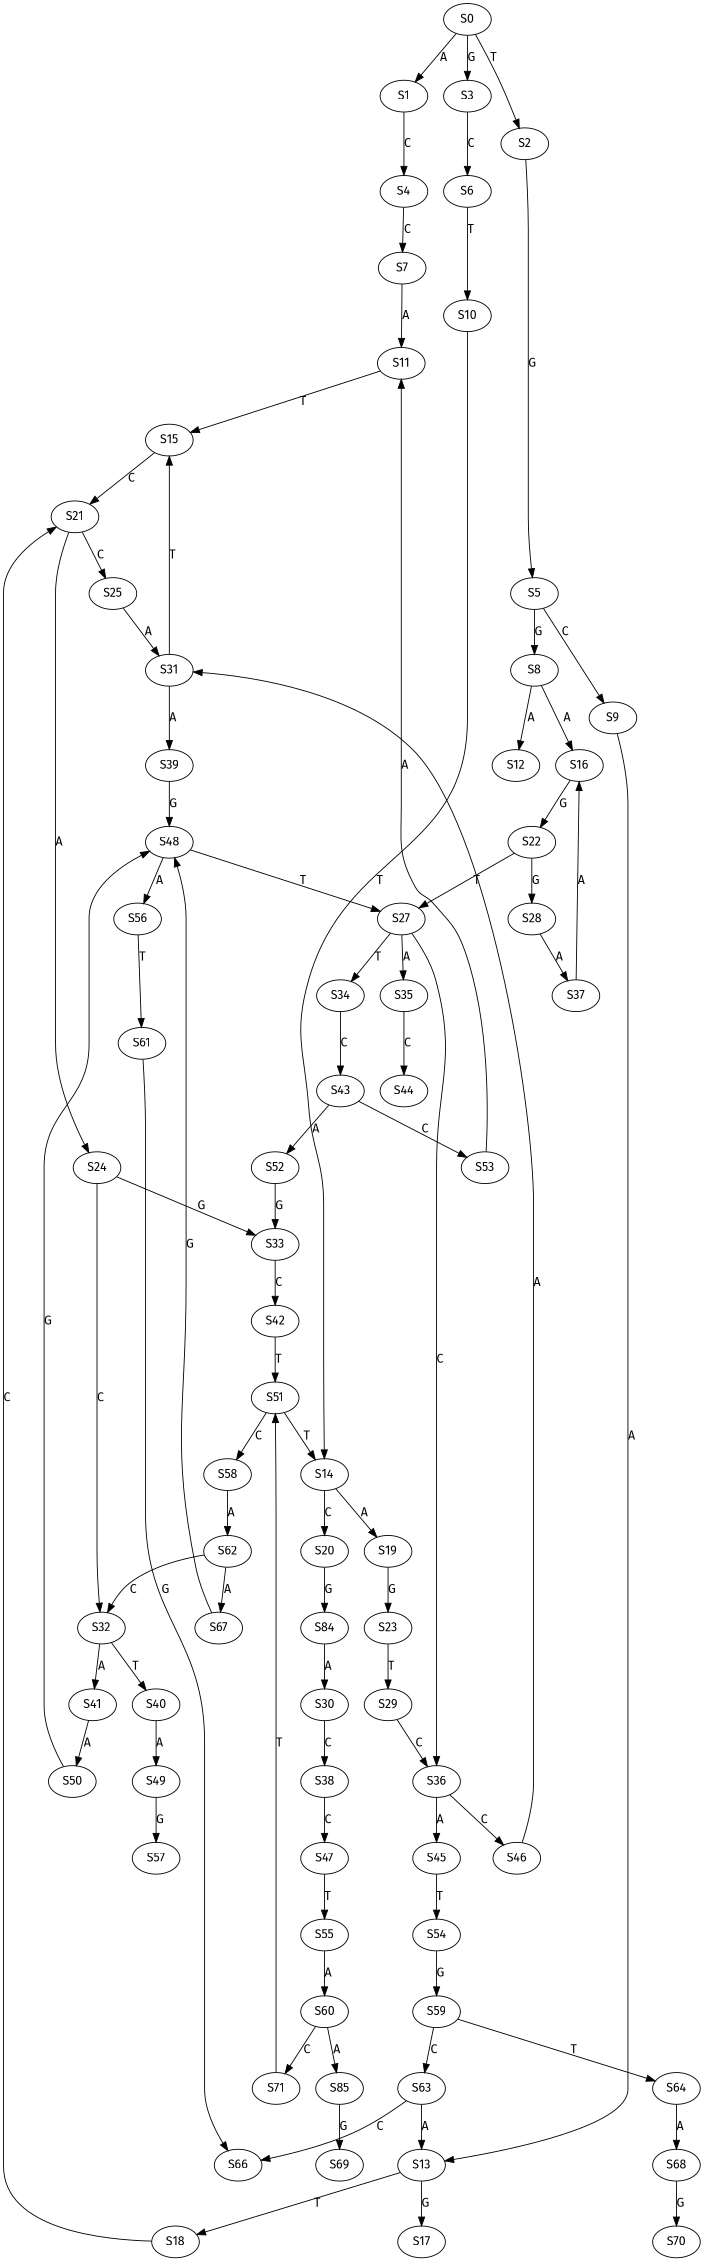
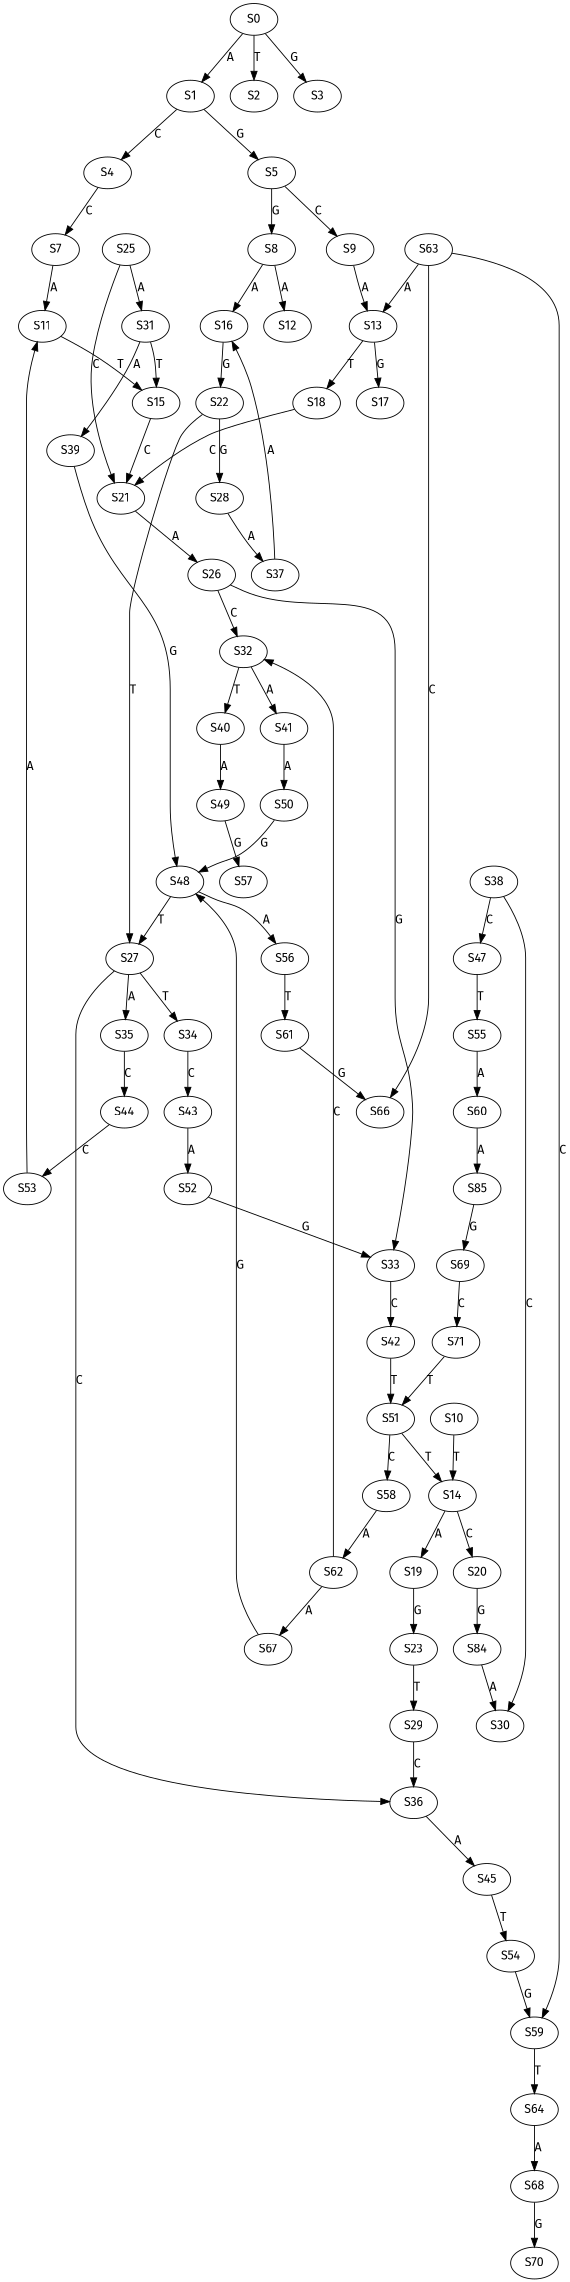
(467, 191) -> none
(528, 364) -> (228, 131)
(92, 551) -> (92, 369)
(409, 1127) -> (82, 1145)
(97, 1168) -> (212, 575)
(325, 1739) -> (526, 1298)
(517, 1858) -> none
(303, 2046) -> (458, 1300)
(430, 2046) -> (559, 1099)
